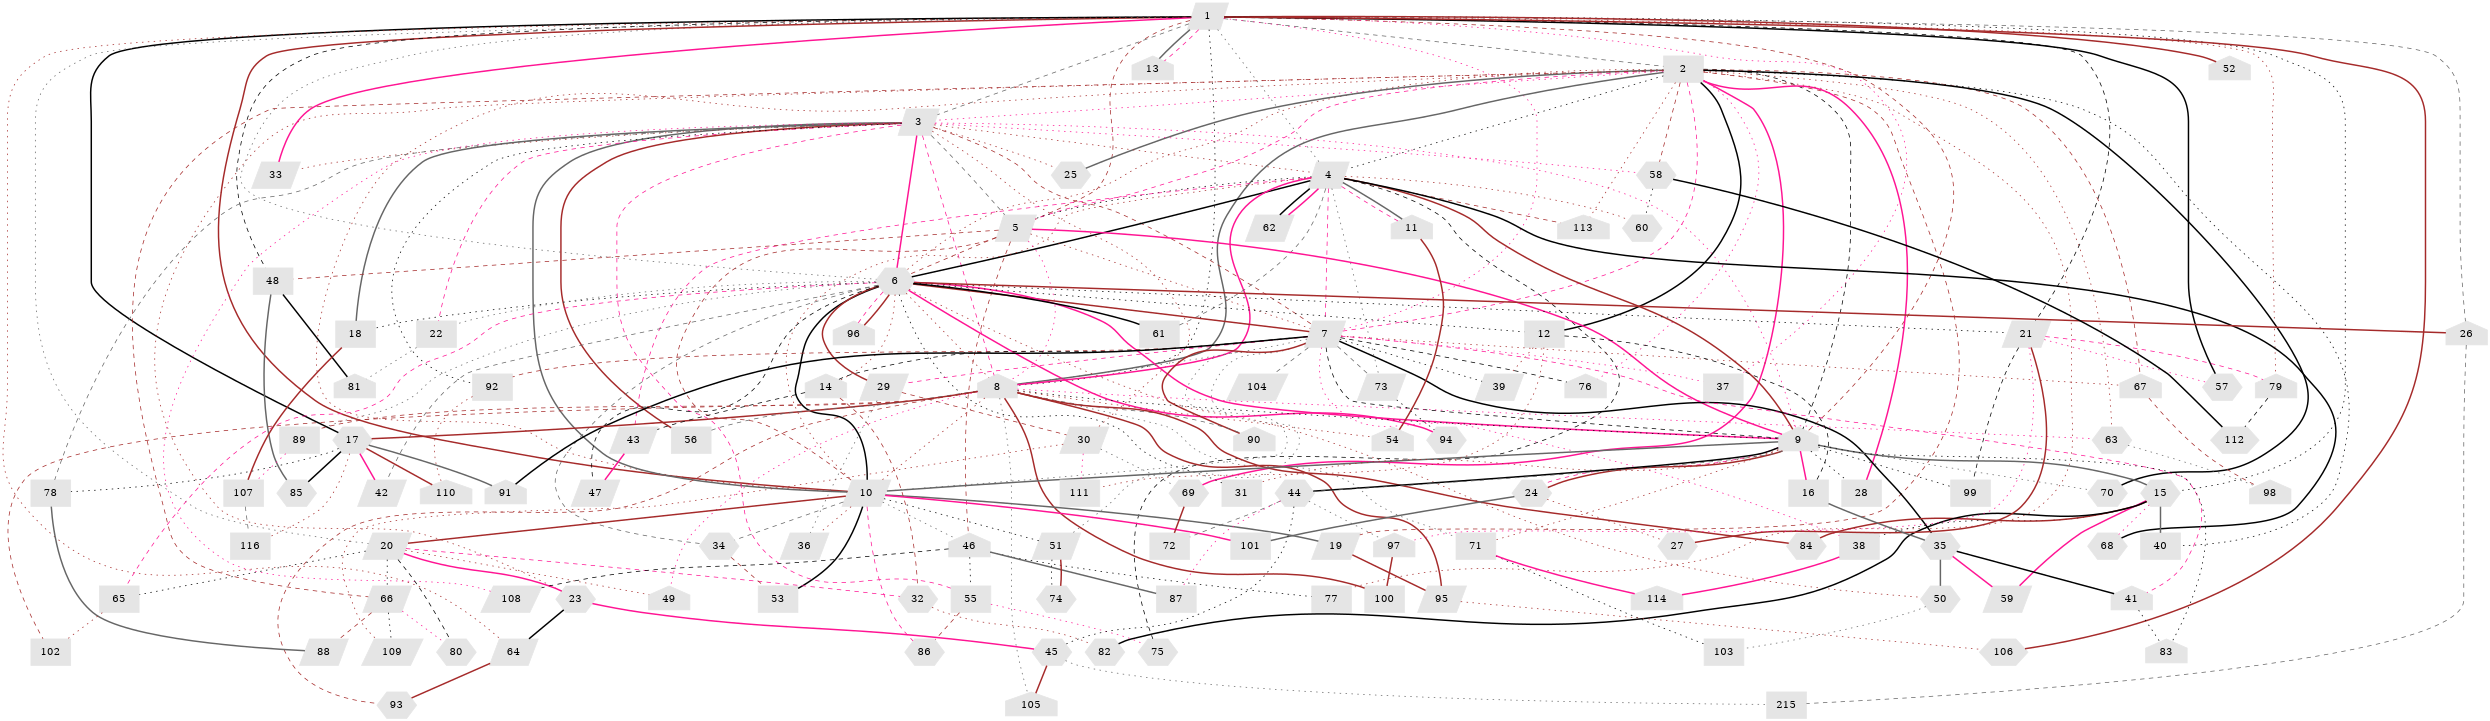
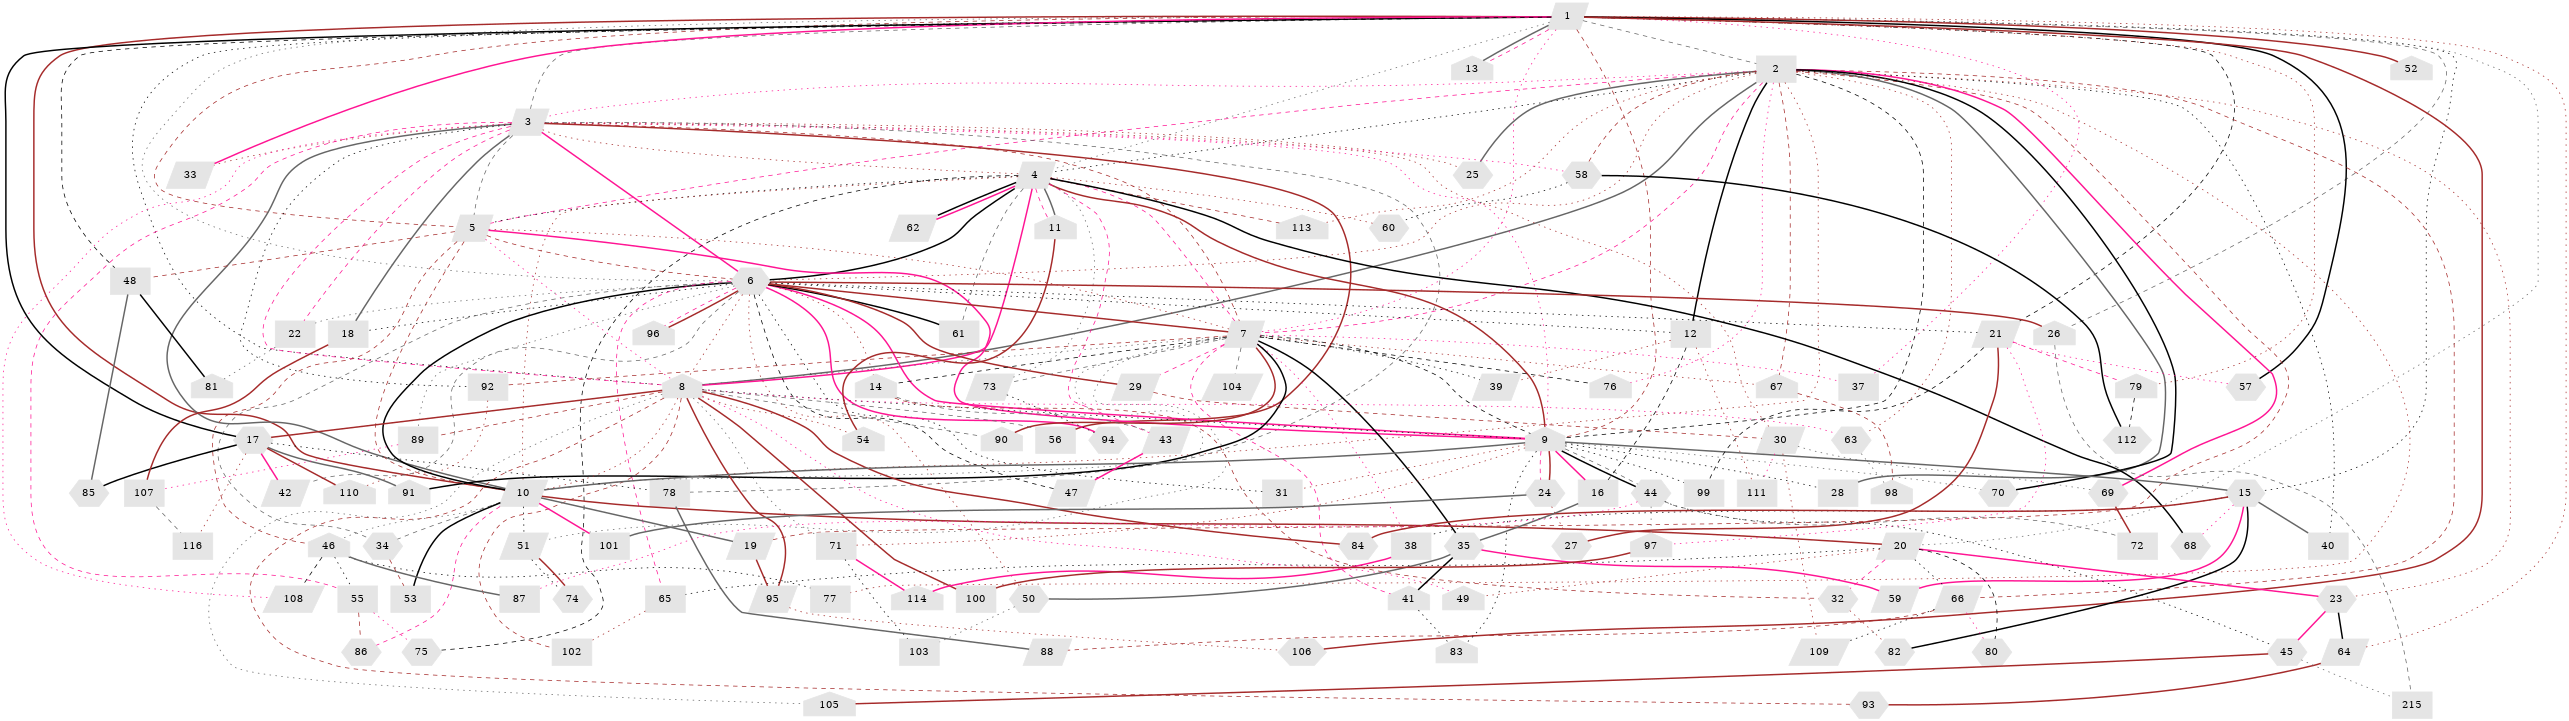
(1902, 213) -> (2133, 325)
(731, 410) -> (1023, 414)
(805, 546) -> none
